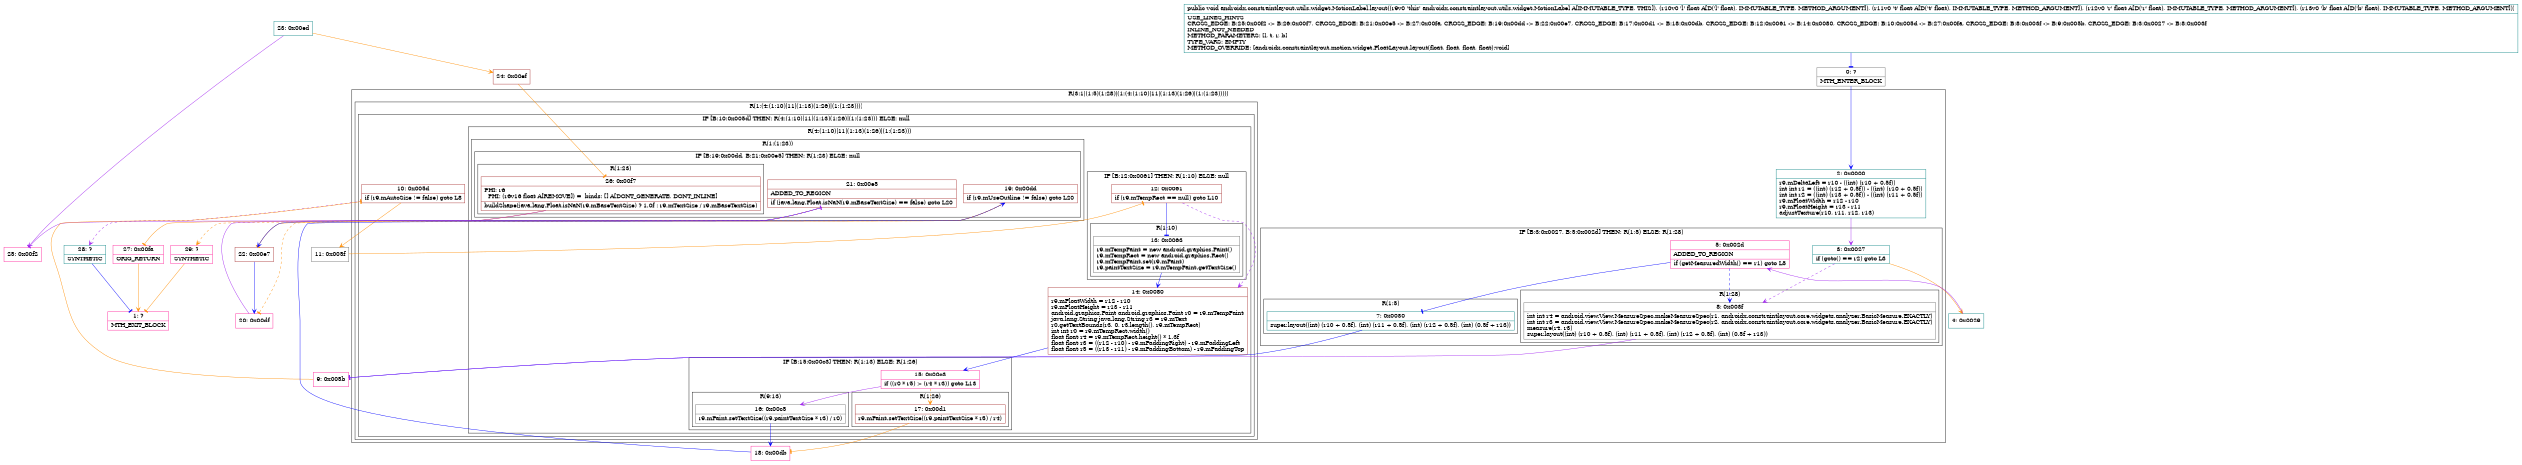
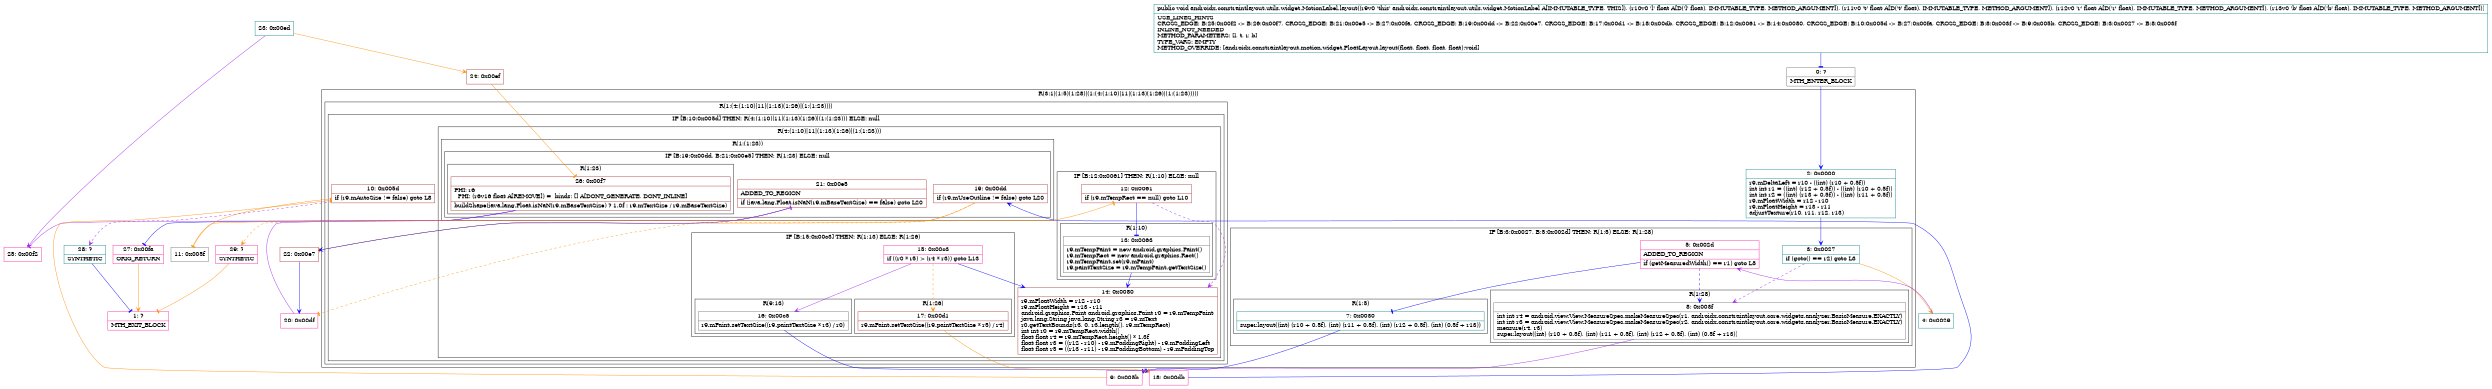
(342, 221) -> (327, 221)
(371, 225) -> (224, 218)
(1851, 231) -> (1821, 231)
(1283, 357) -> (1514, 364)
(1002, 360) -> (990, 275)
